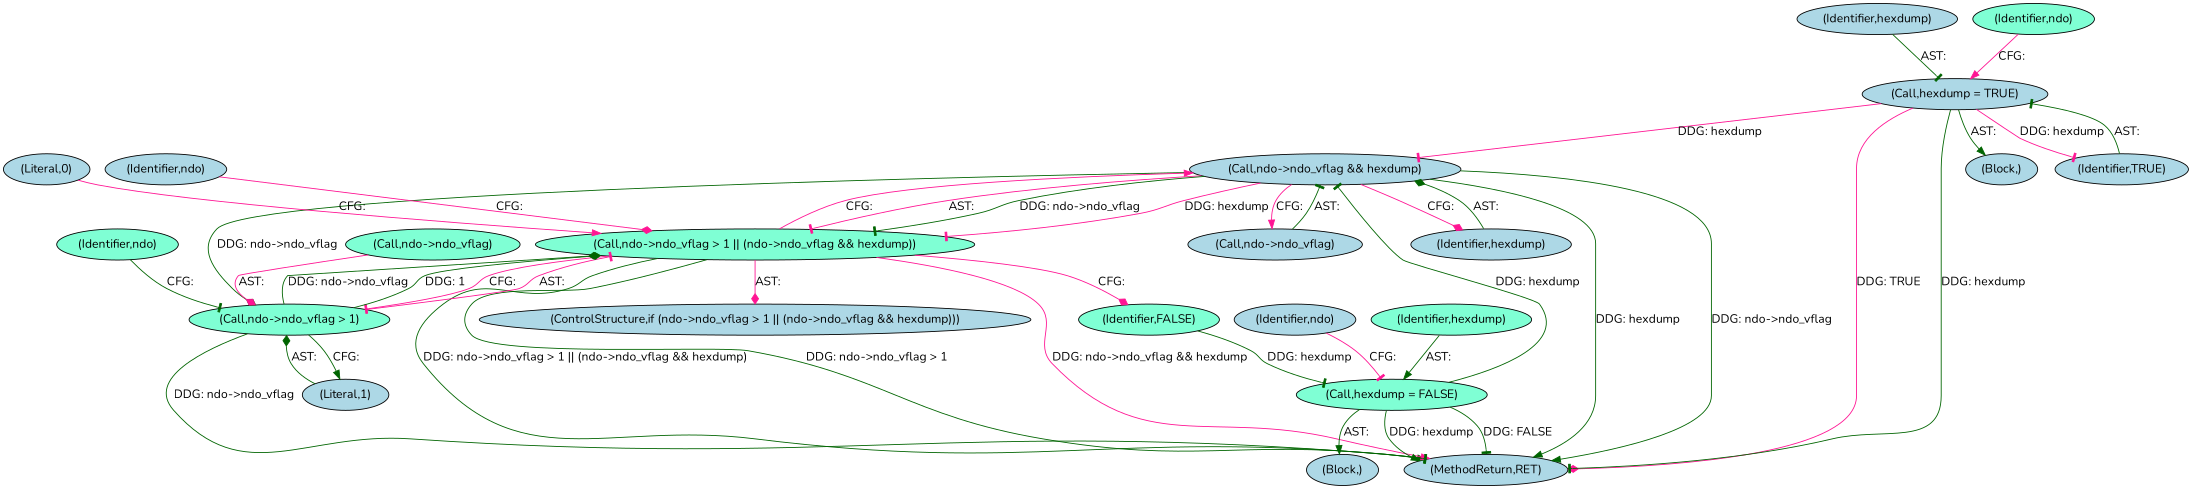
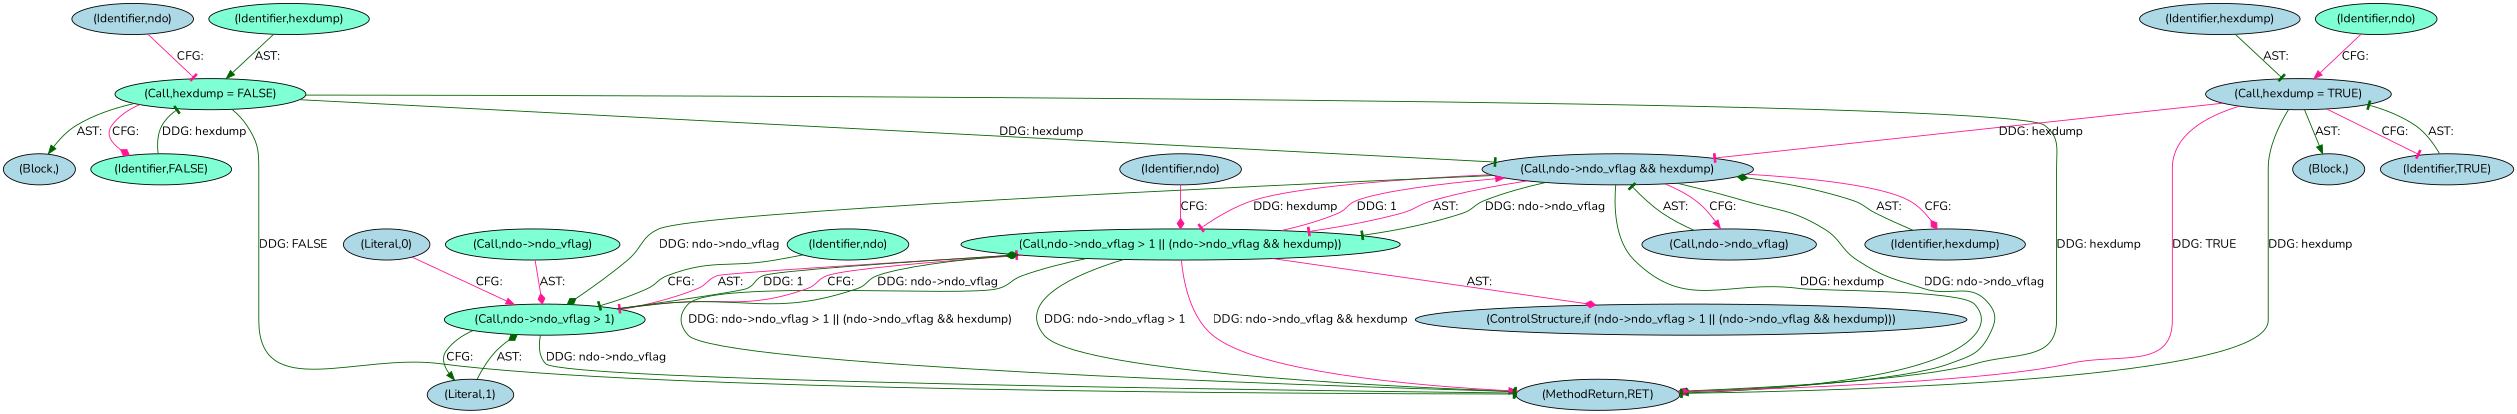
(2062, 132) -> (2397, 132)
(861, 207) -> (1377, 207)
(334, 212) -> (459, 279)
(1019, 266) -> (114, 123)
